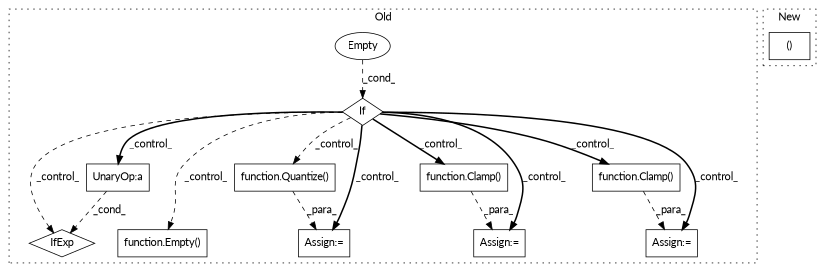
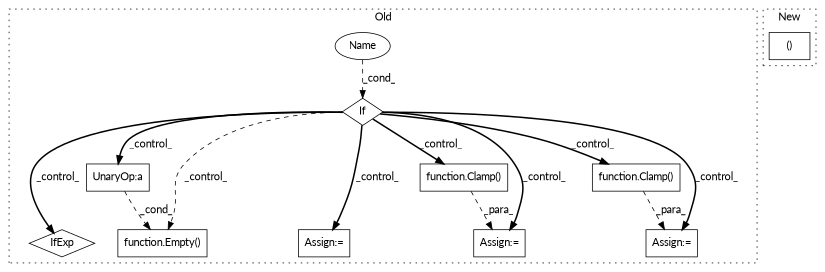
(363, 46) -> (363, 46)
(151, 123) -> (151, 123)
(285, 178) -> none
(91, 209) -> (134, 208)
